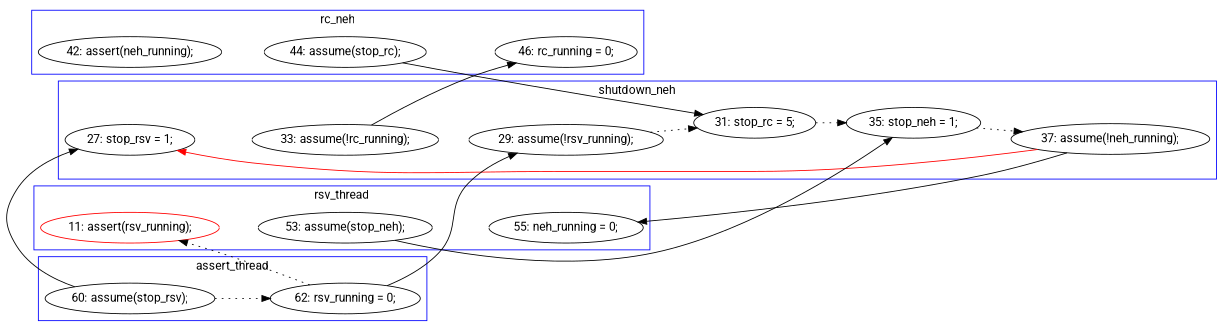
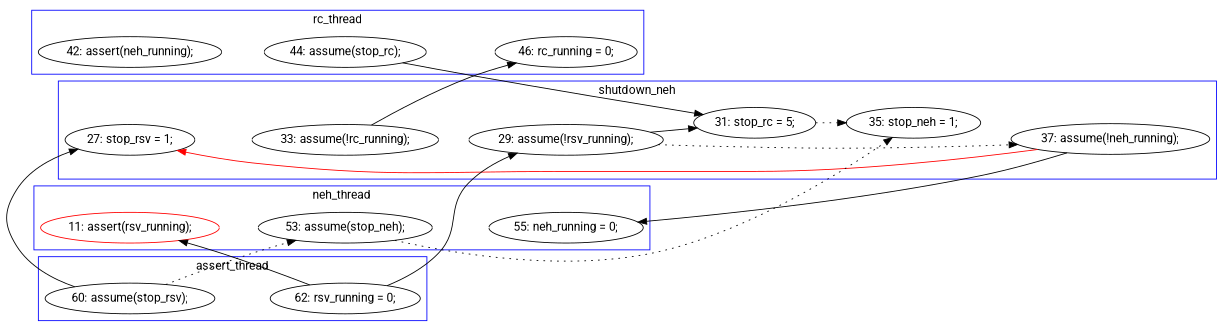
(338, 20) -> (338, 20)
(995, 130) -> (834, 148)
(669, 131) -> (669, 131)
(342, 196) -> (342, 196)
(639, 255) -> (639, 255)
(249, 263) -> (249, 263)
(238, 298) -> (226, 262)
